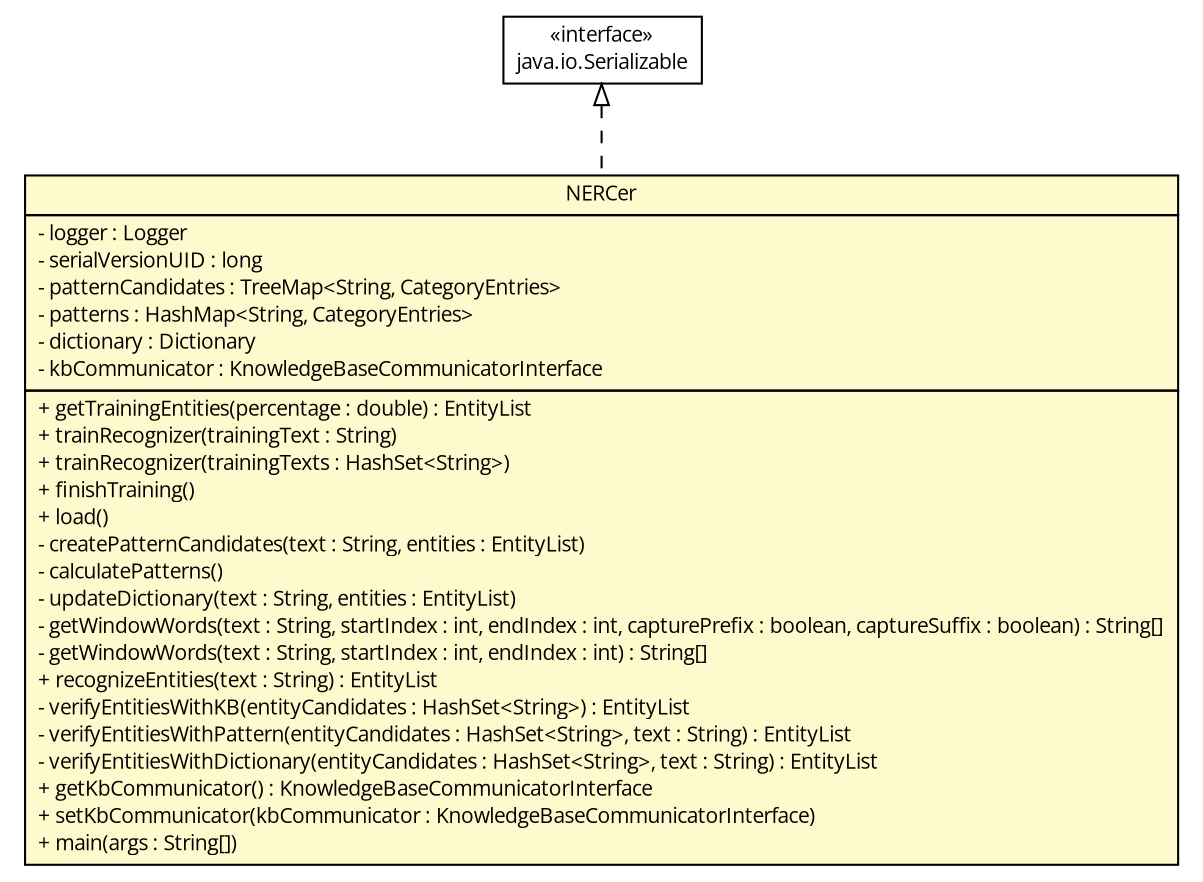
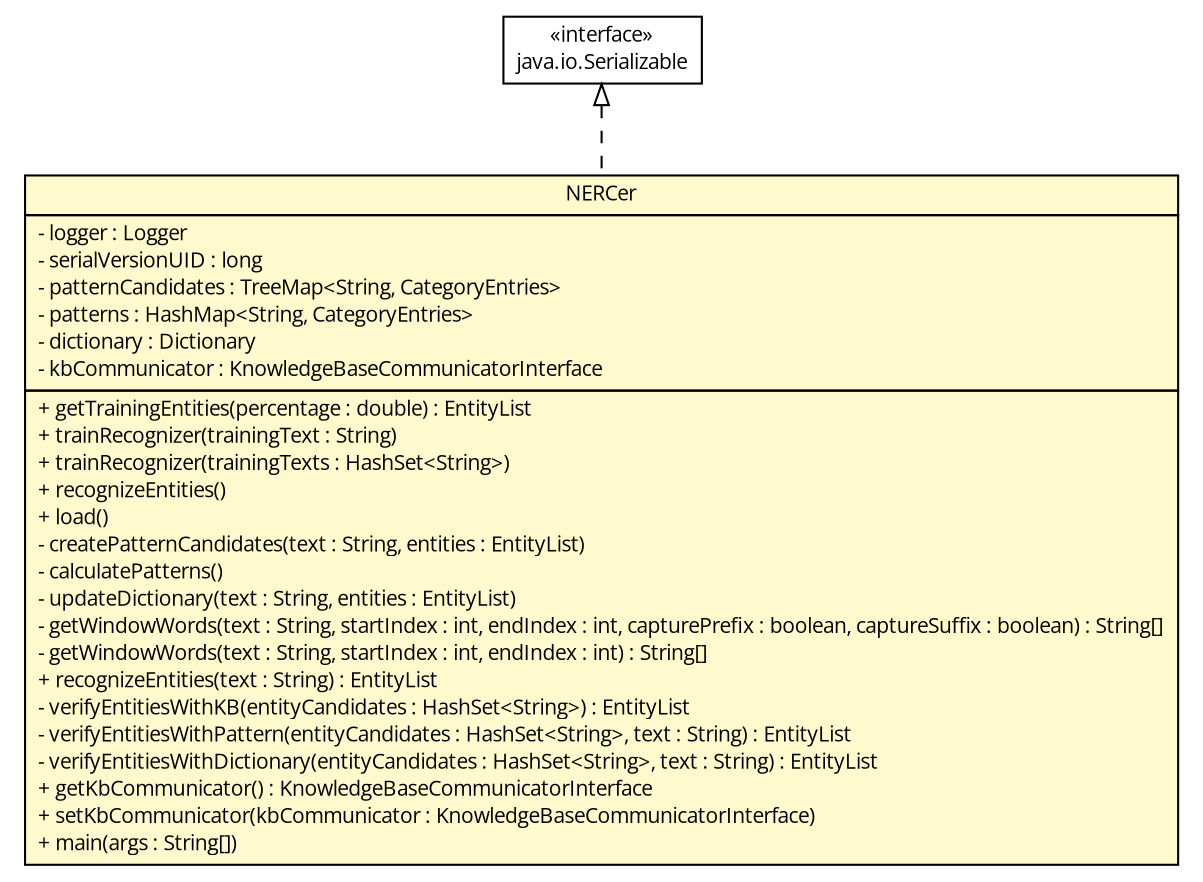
(117, 491) -> (133, 491)
